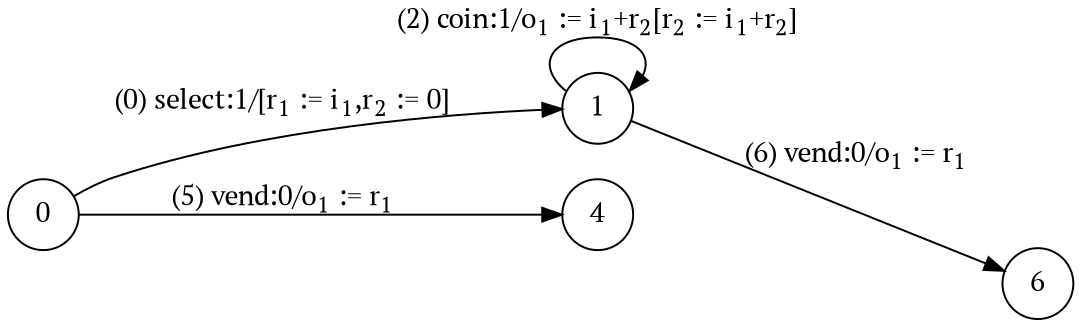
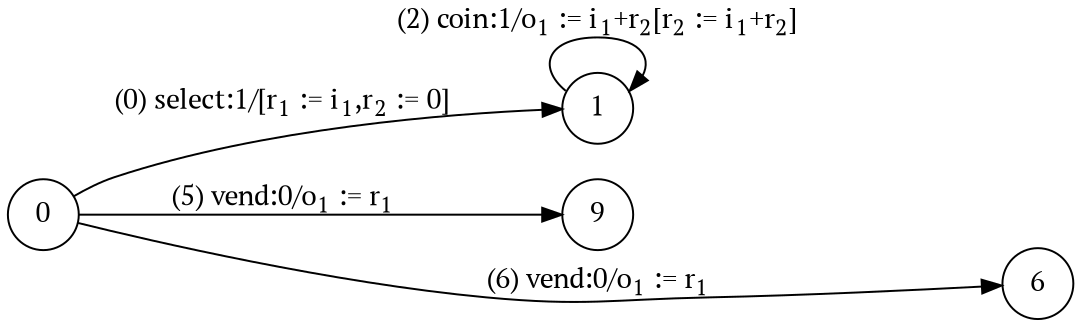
(809, 192) -> (526, 300)
(598, 215) -> (598, 215)
